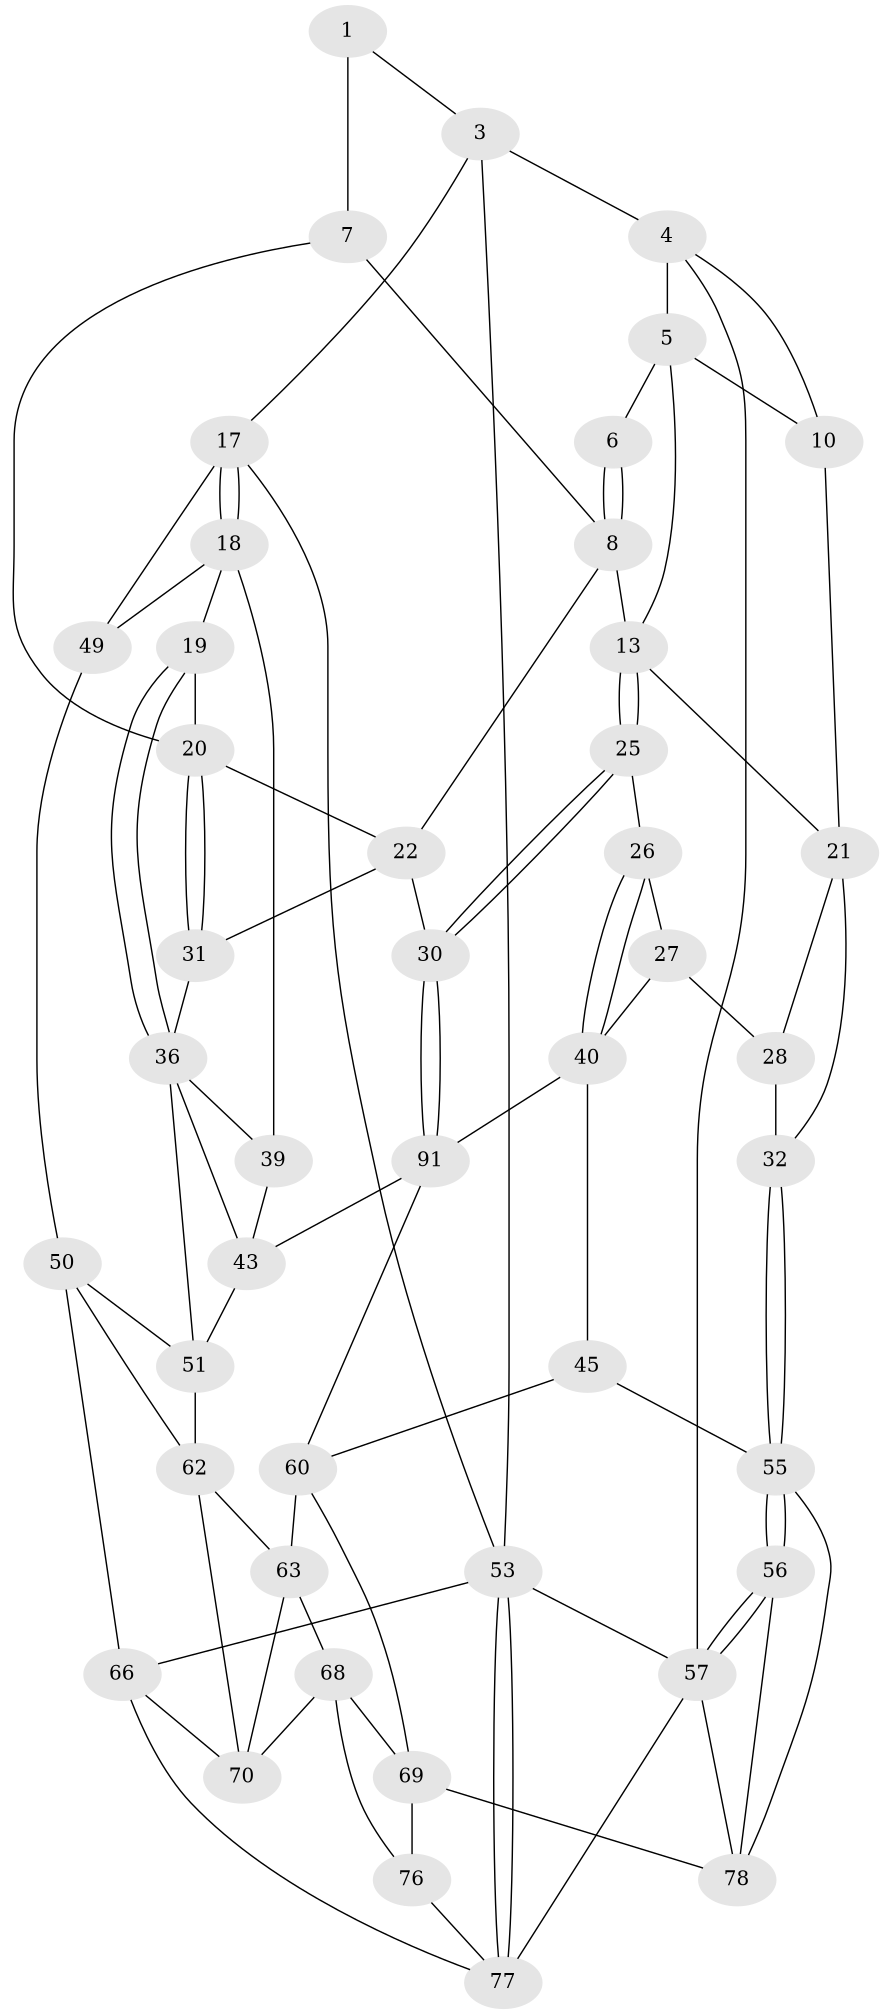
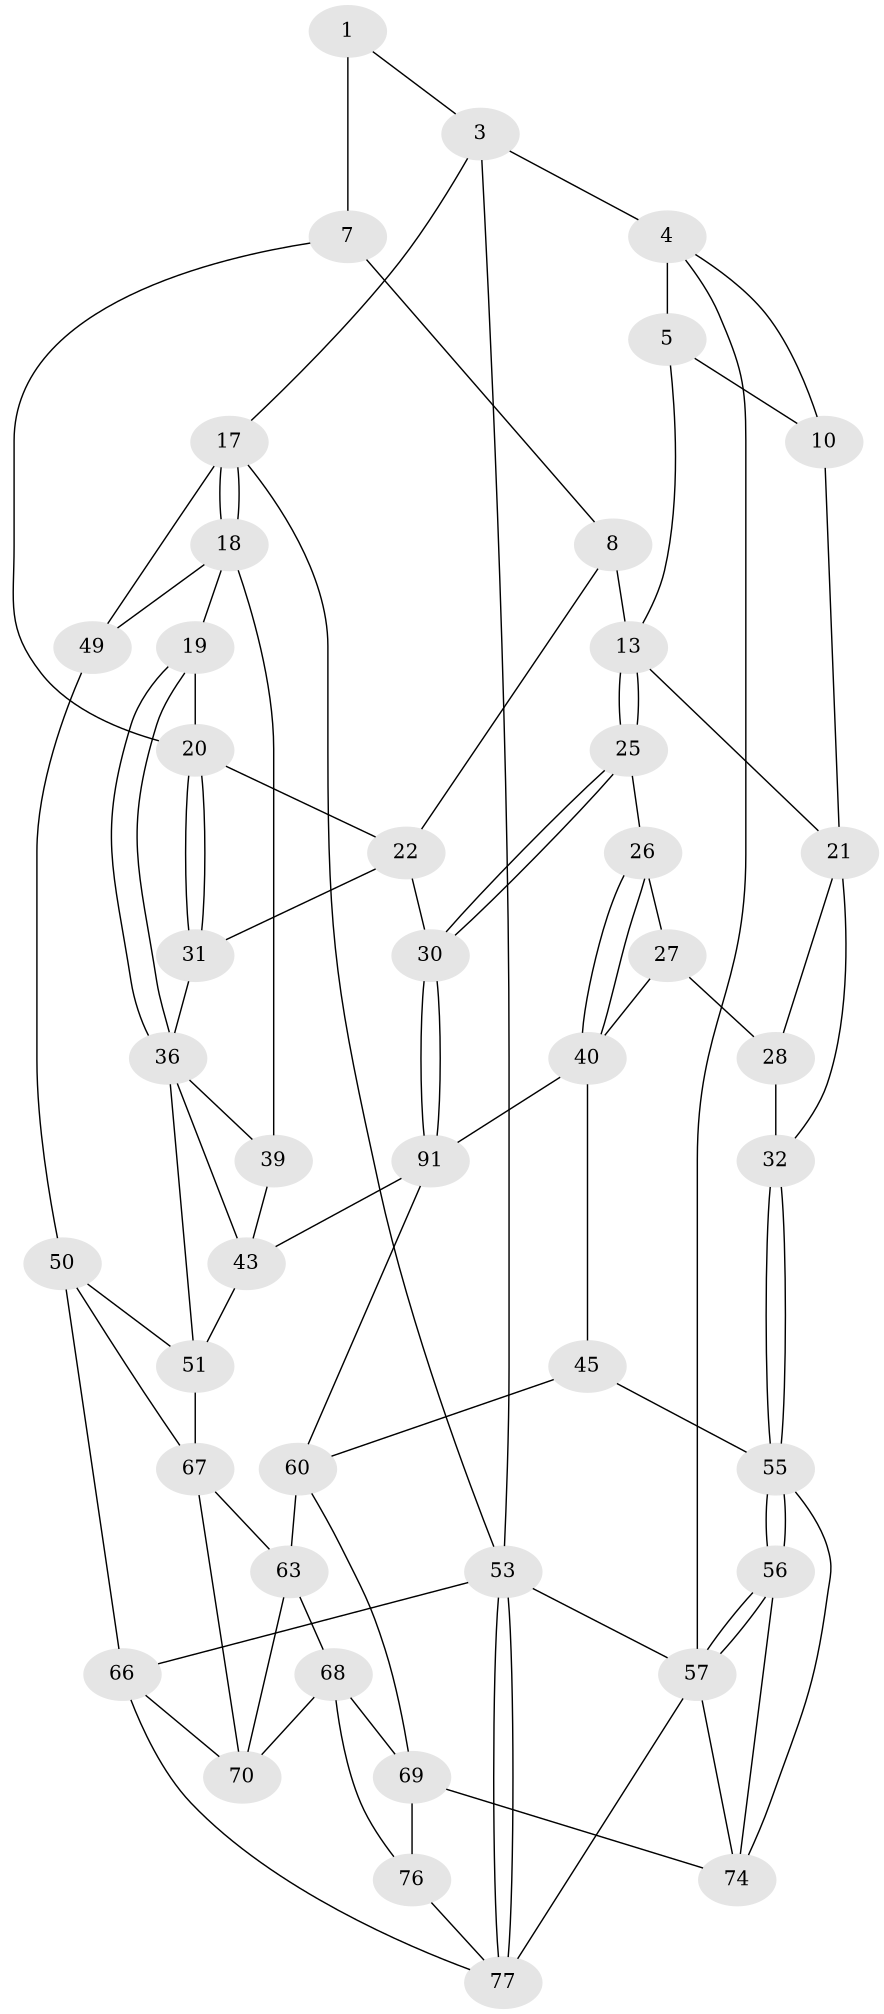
(613, 442) -> none
(195, 1469) -> (195, 1469)
(737, 1880) -> (737, 1880)
